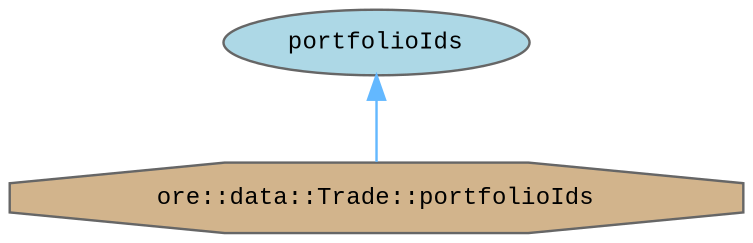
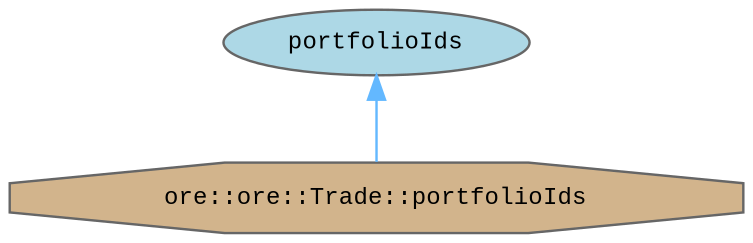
(377, 198) -> (377, 198)
